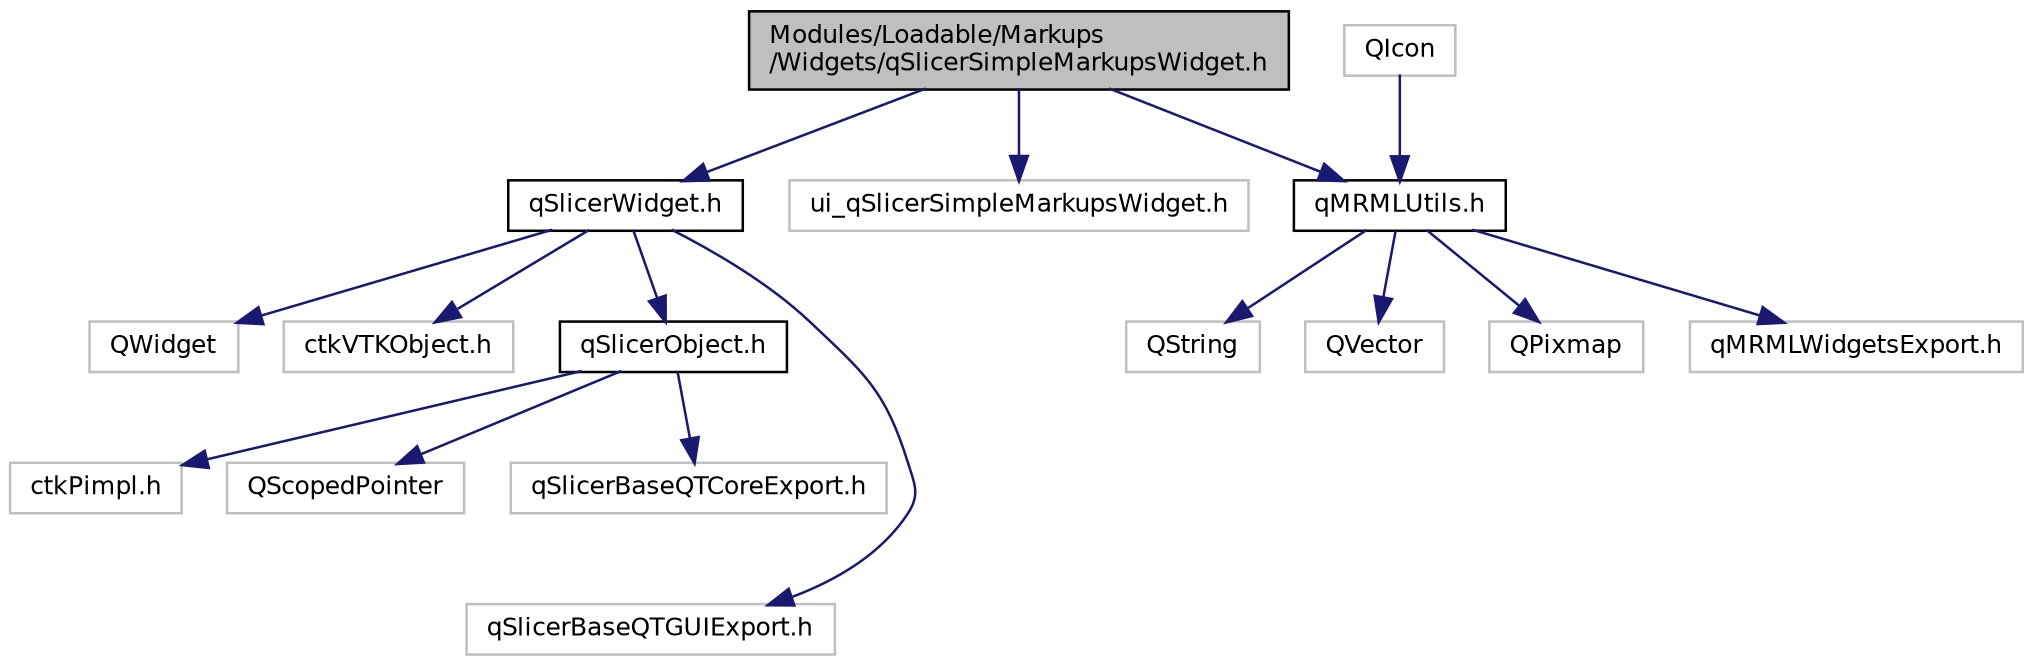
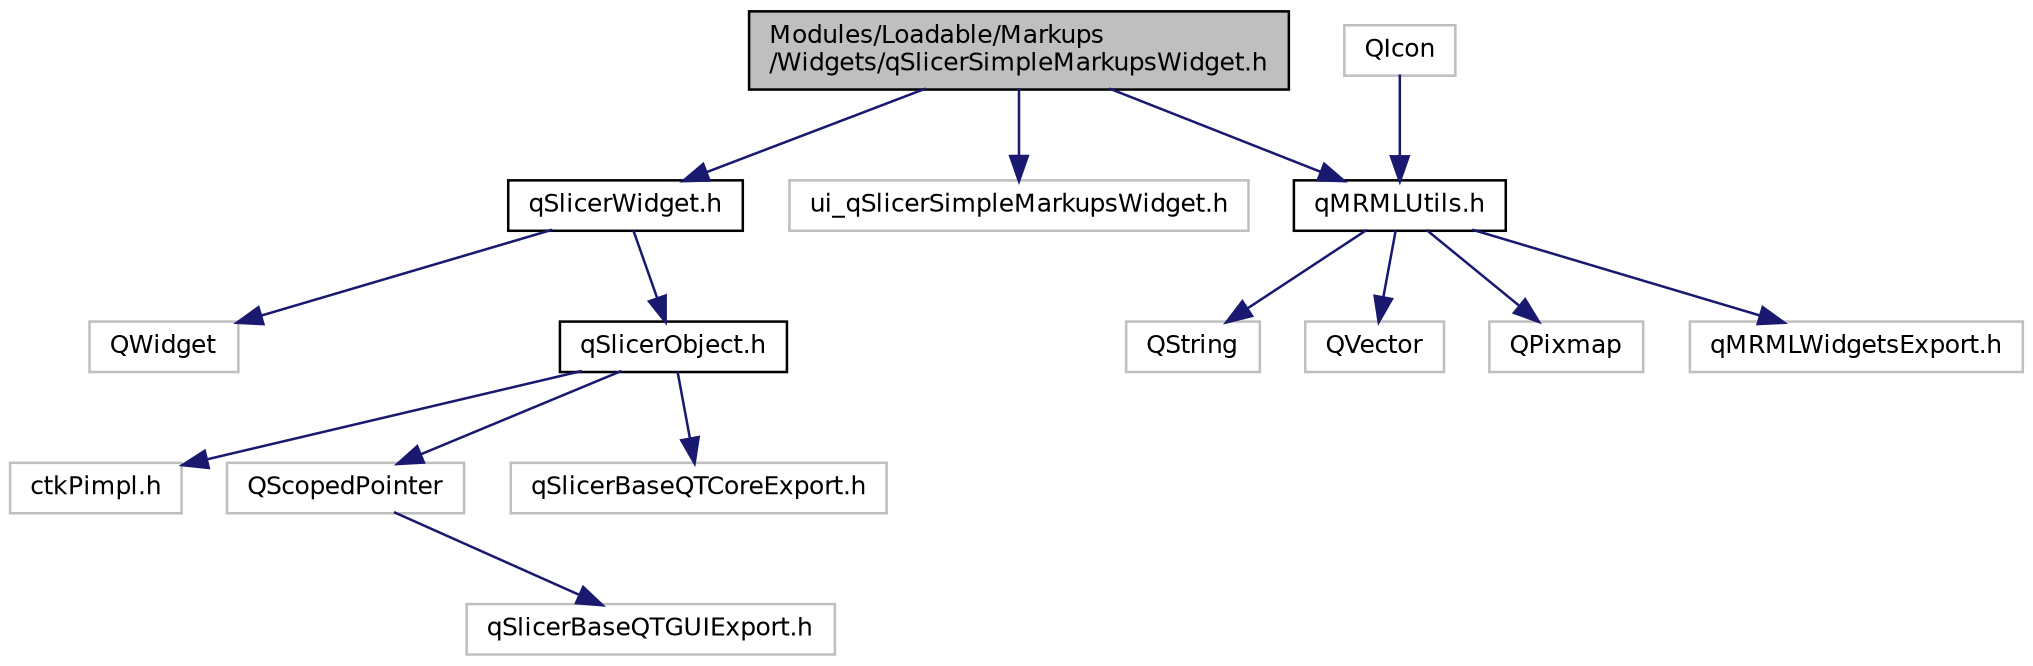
(399, 347) -> none
(880, 397) -> (486, 553)
